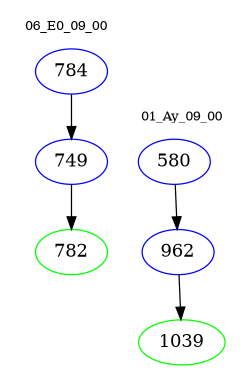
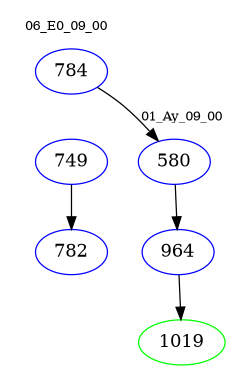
(71, 110) -> (136, 118)
(71, 252) -> (71, 252)
(178, 252) -> (178, 252)
(182, 342) -> (182, 342)
